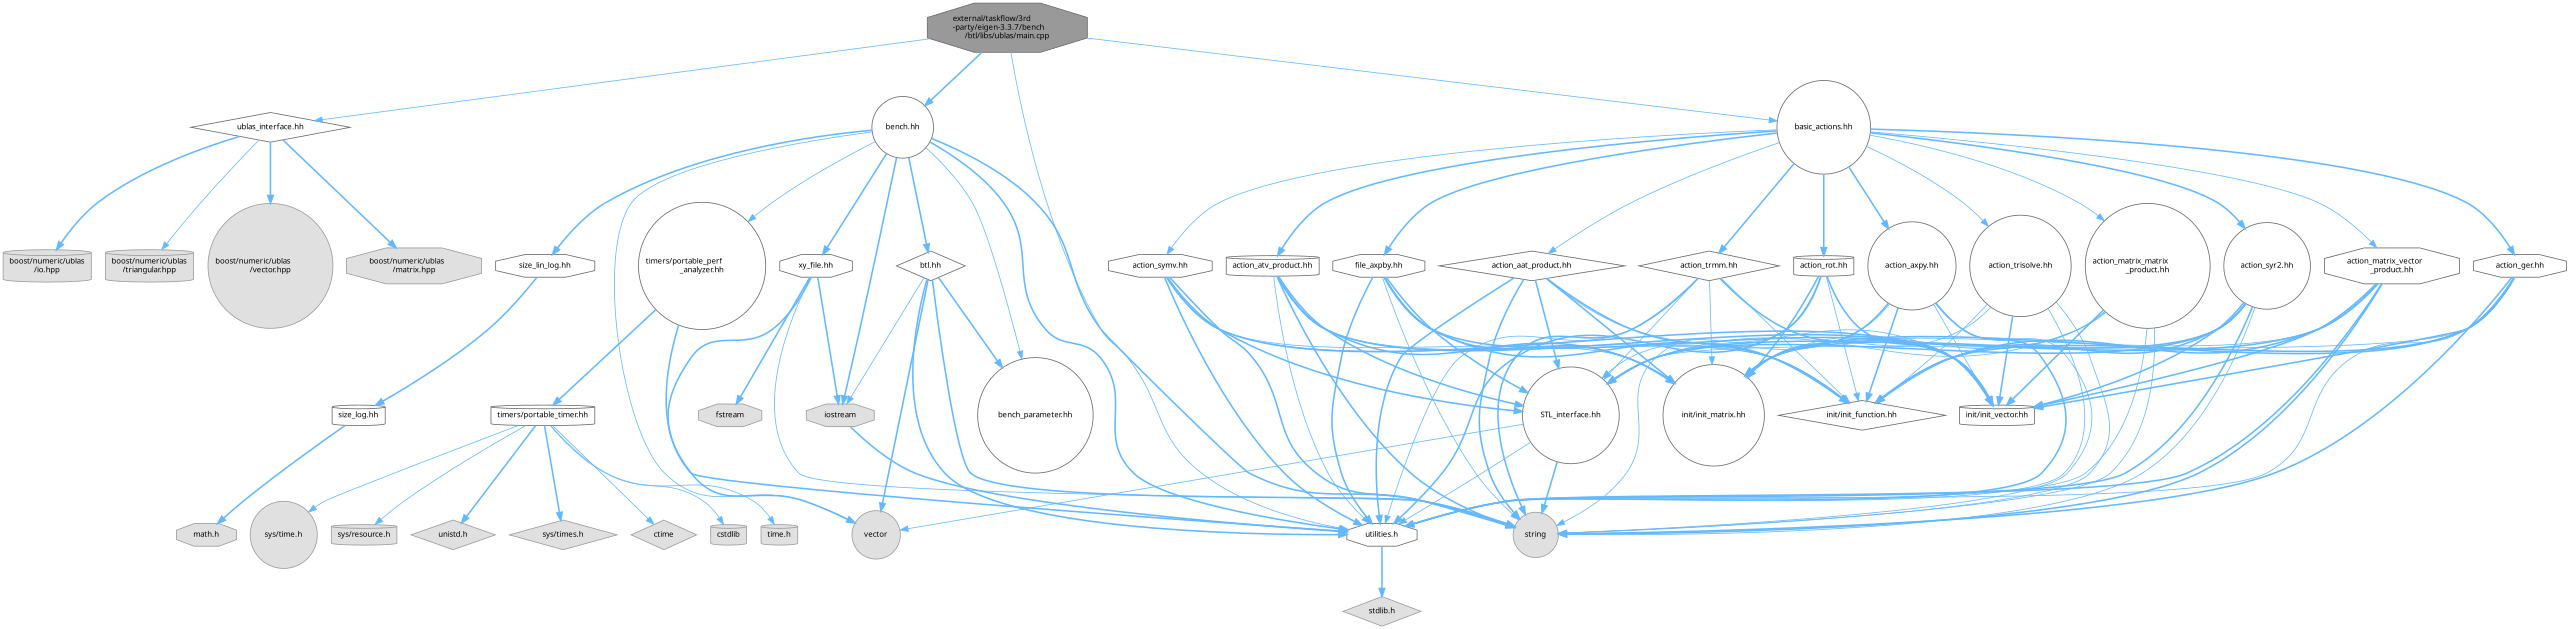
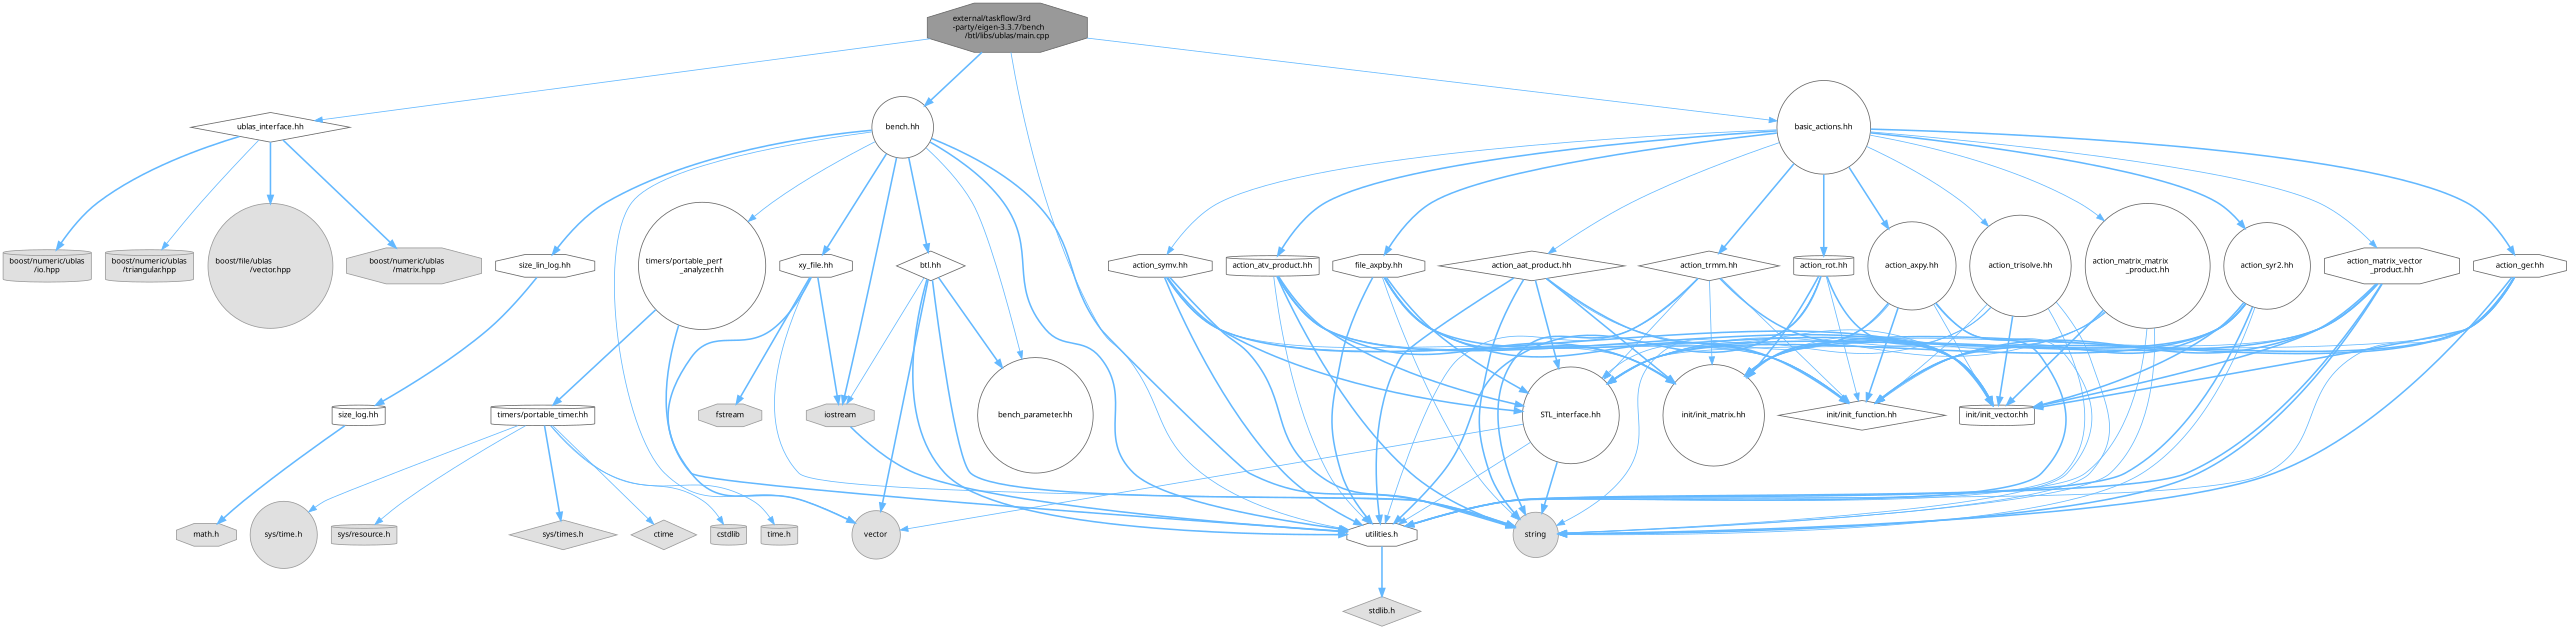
(270, 266) -> (270, 266)
none -> (1834, 352)
(453, 535) -> none
